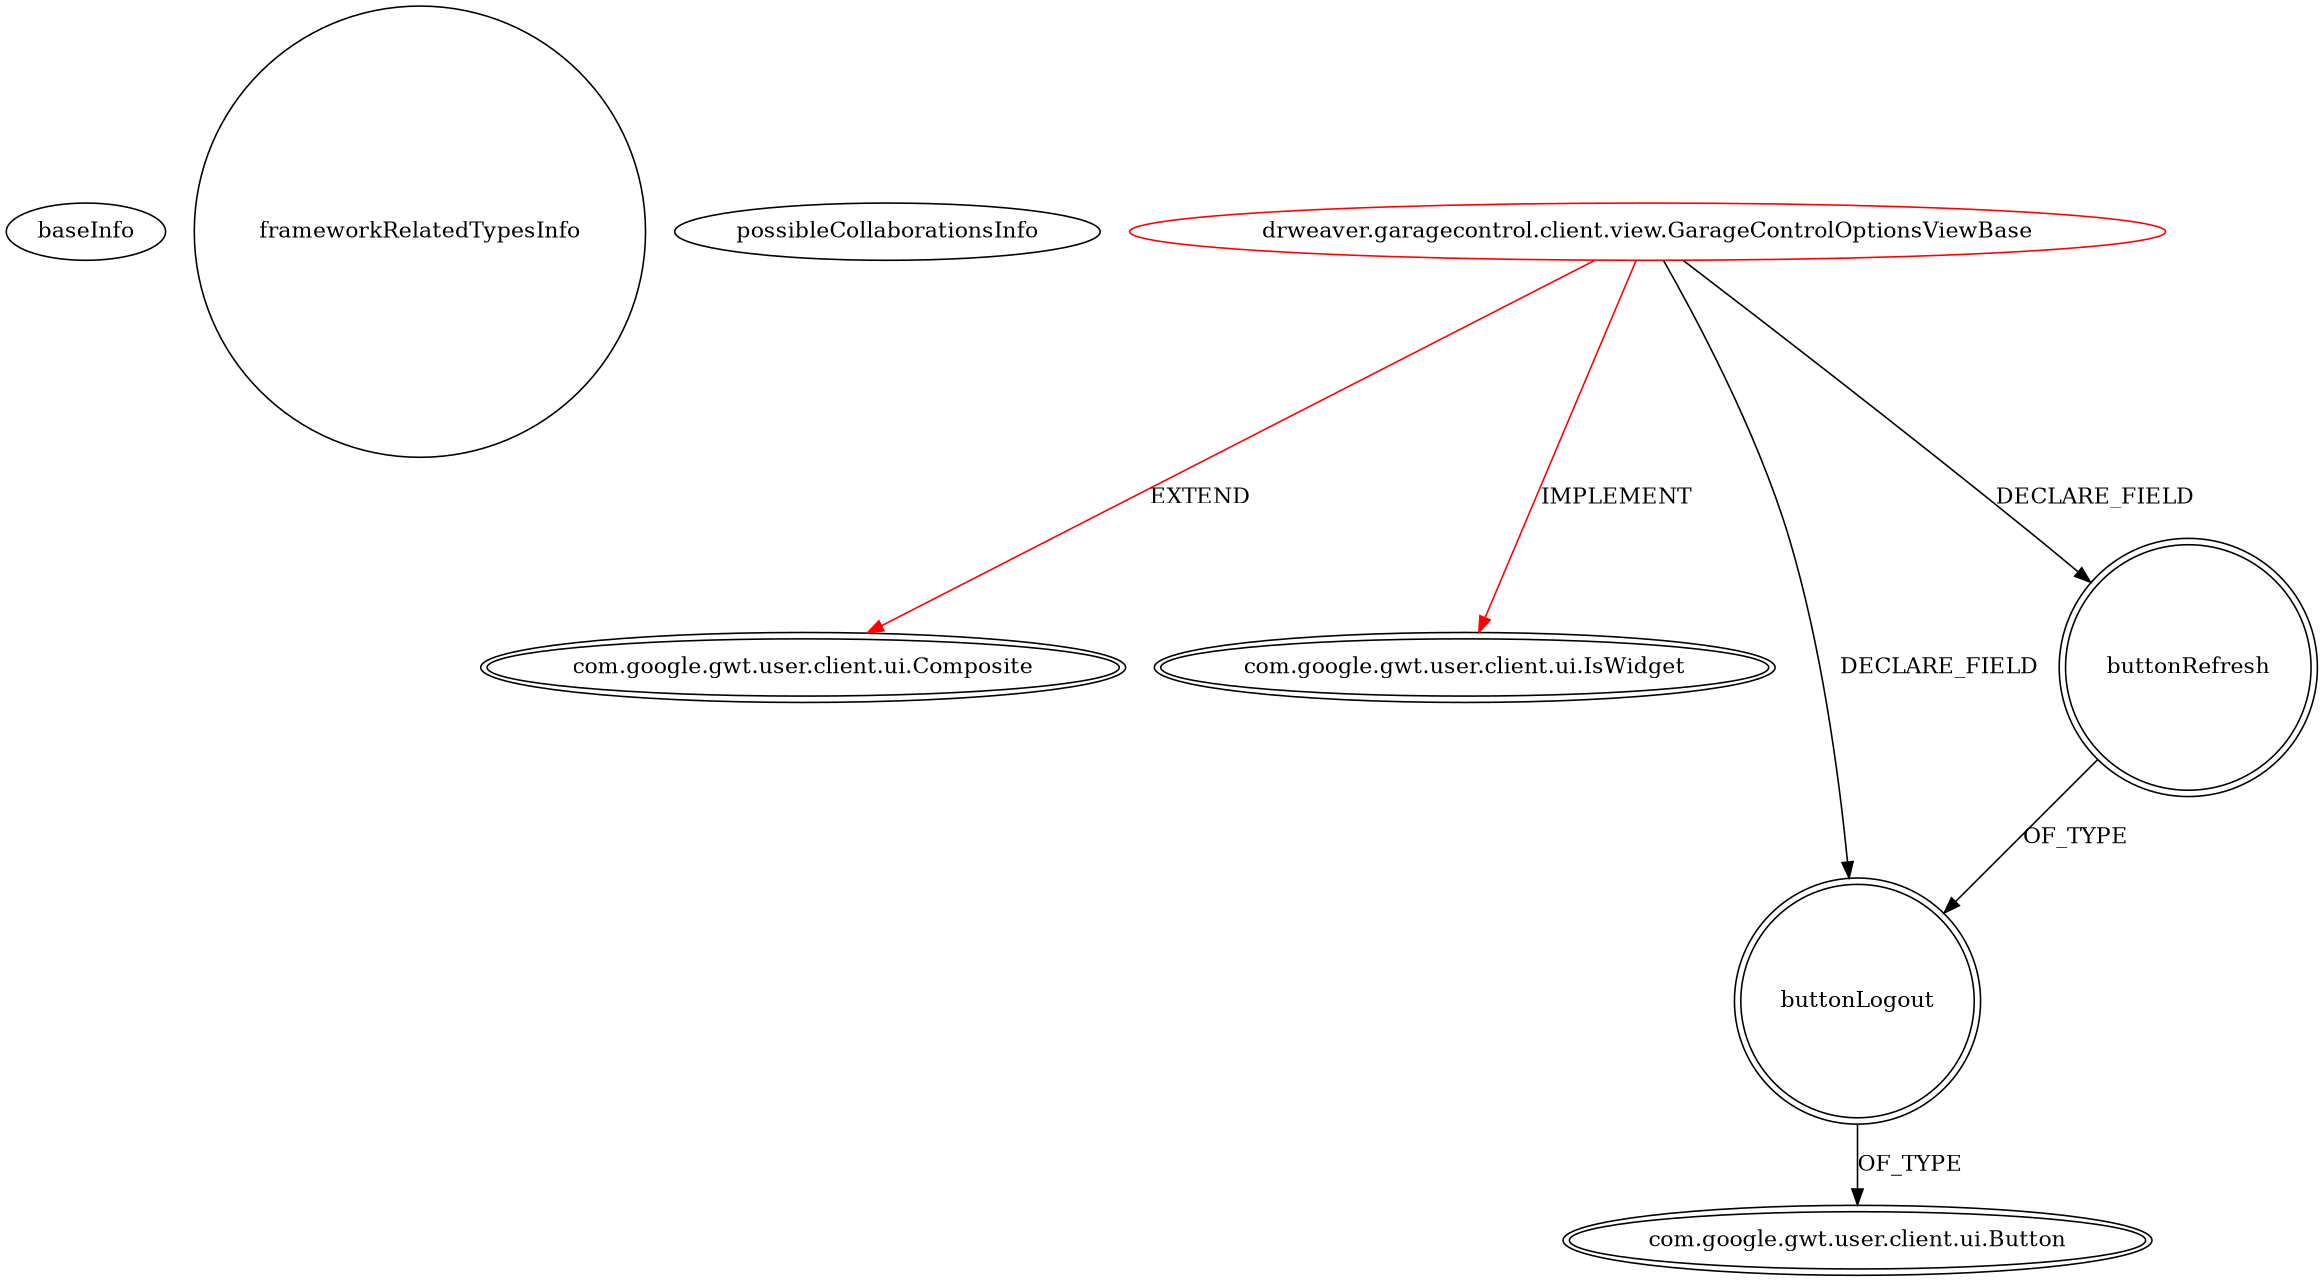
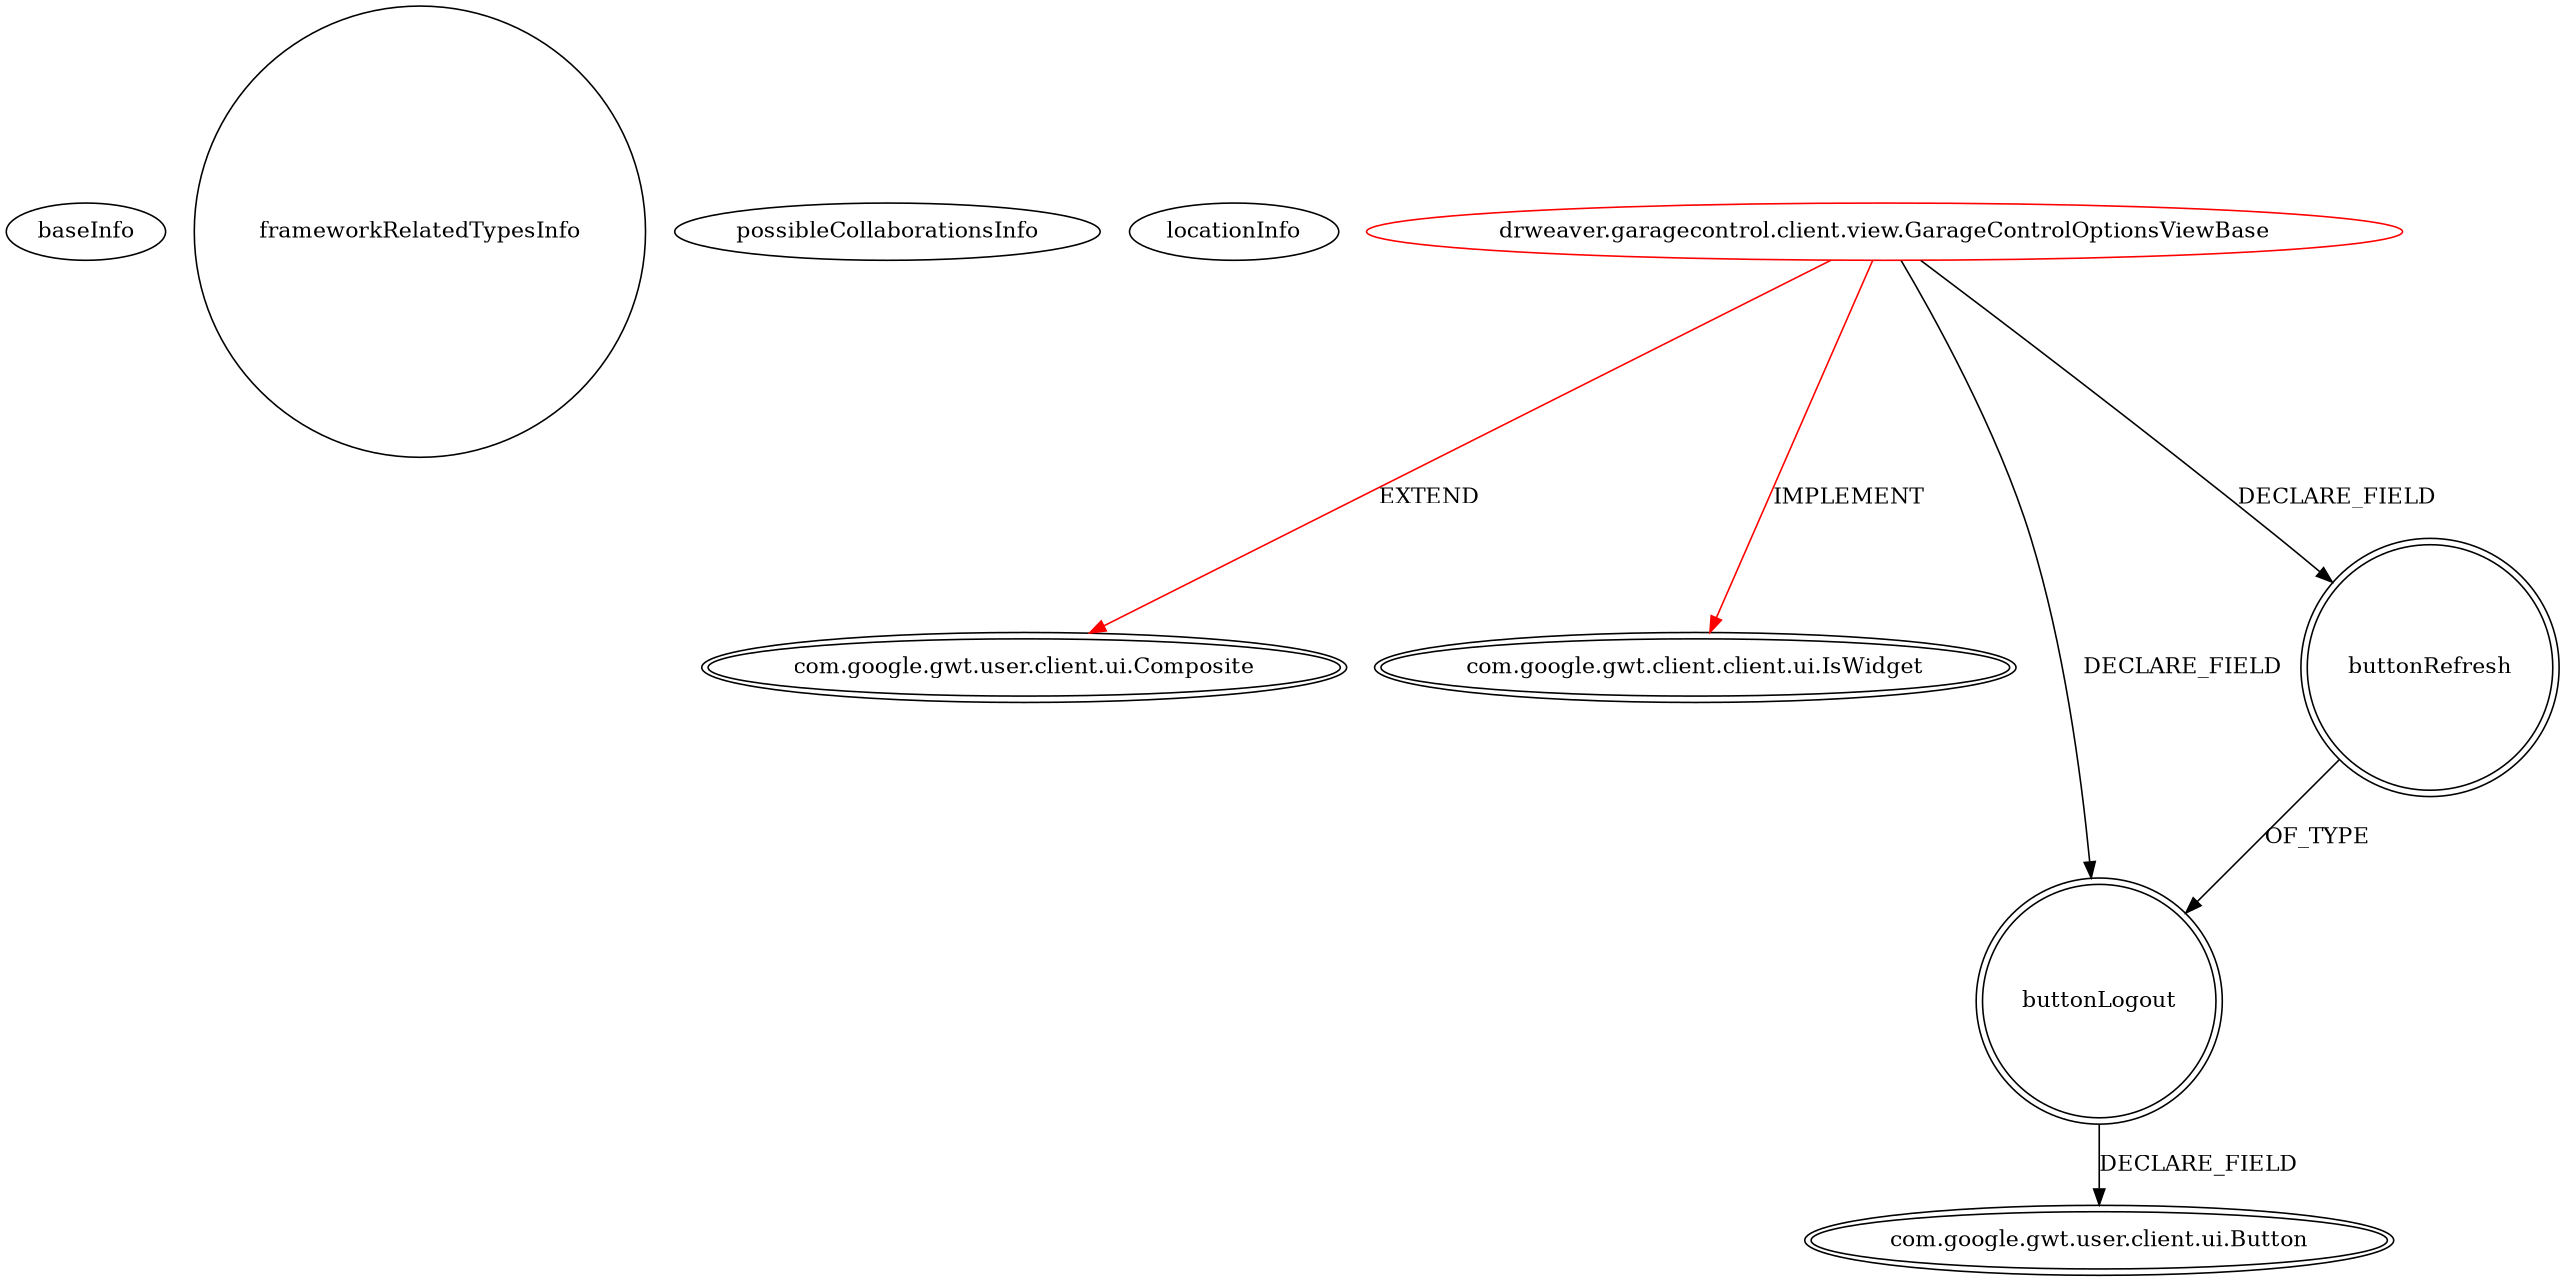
none -> (1234, 232)
(1465, 667) -> (1695, 667)
(1911, 1165) -> (2199, 1165)
